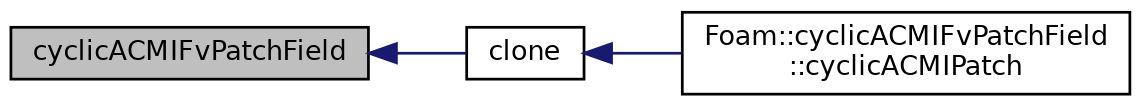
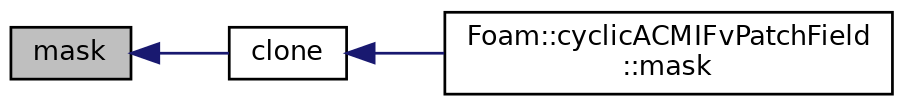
(190, 53) -> (71, 53)
(906, 53) -> (669, 53)
